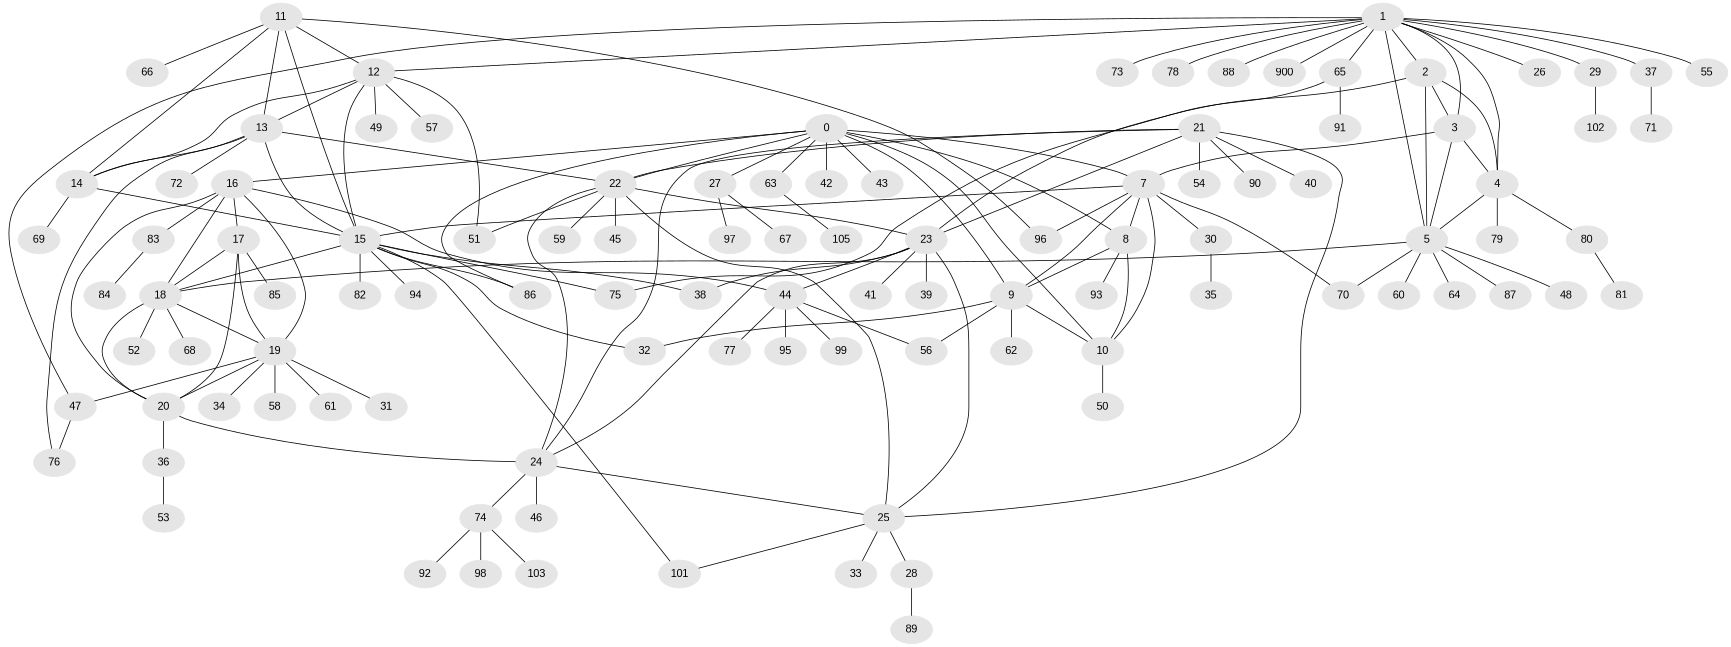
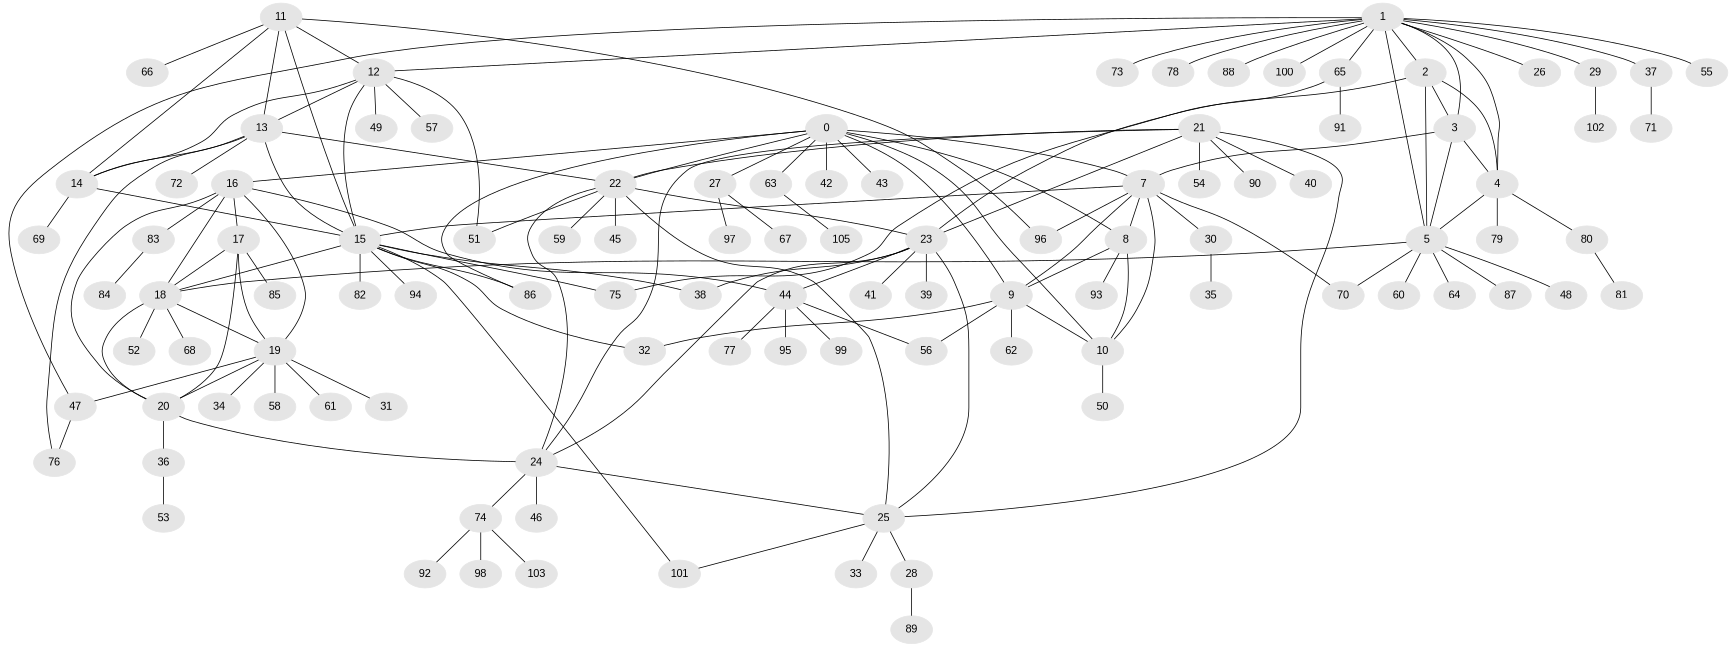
(1285, 73) -> (1285, 73)
